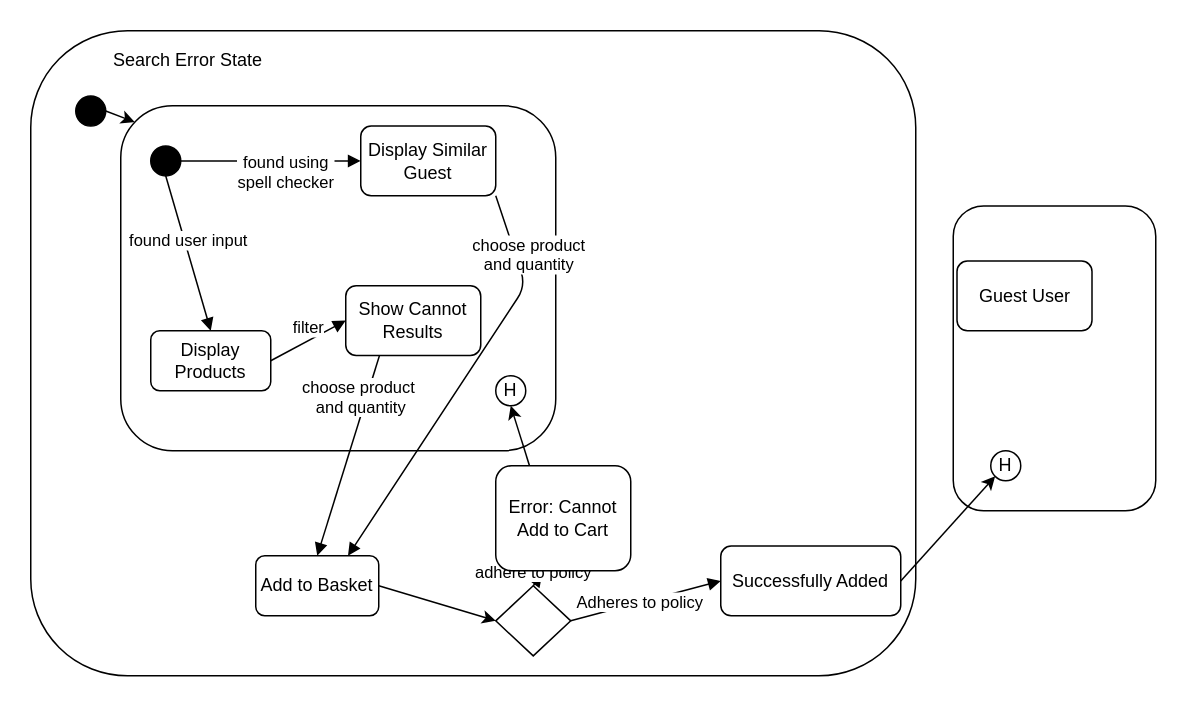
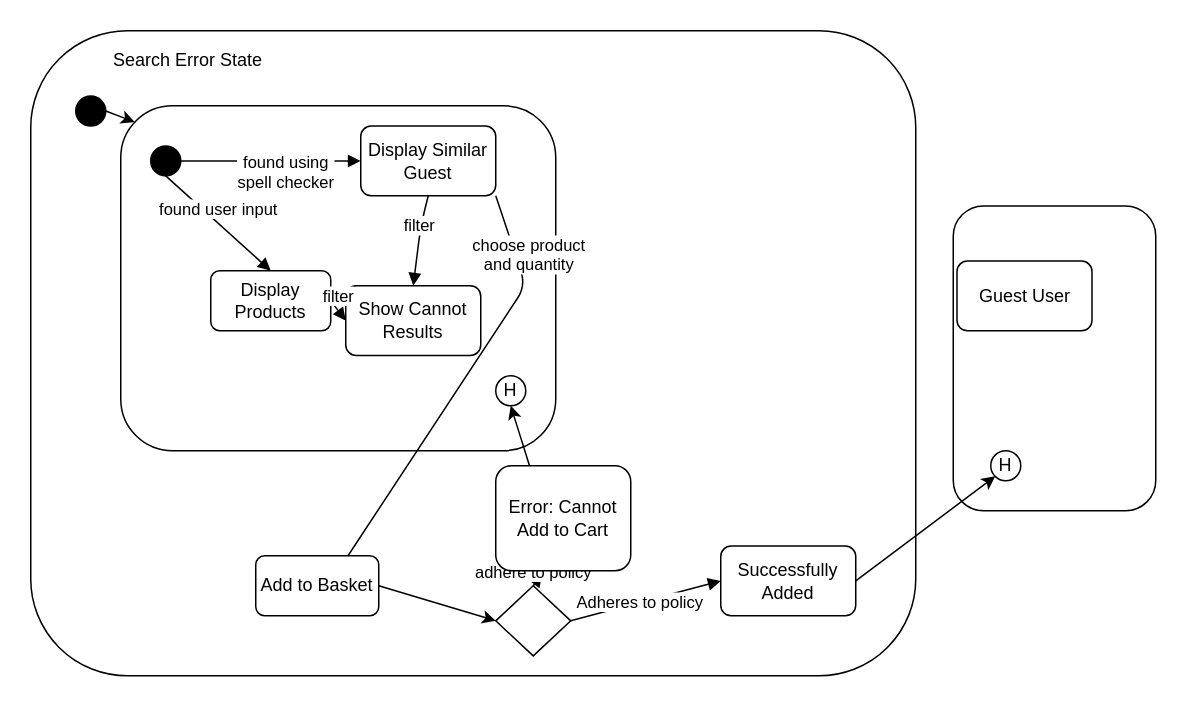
none -> (419, 239)
(211, 361) -> (271, 301)
(343, 473) -> none
(355, 545) -> (352, 549)
(811, 581) -> (788, 581)
